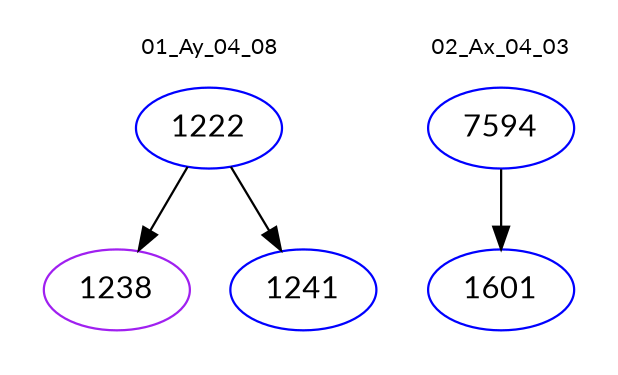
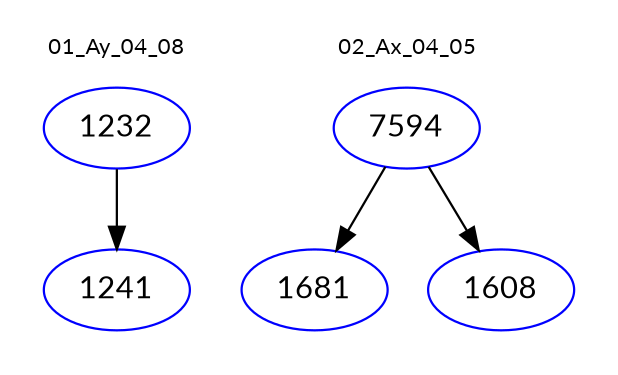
(501, 48) -> (408, 48)
(209, 128) -> (117, 128)
(117, 290) -> none
(501, 290) -> (315, 290)
none -> (501, 290)
